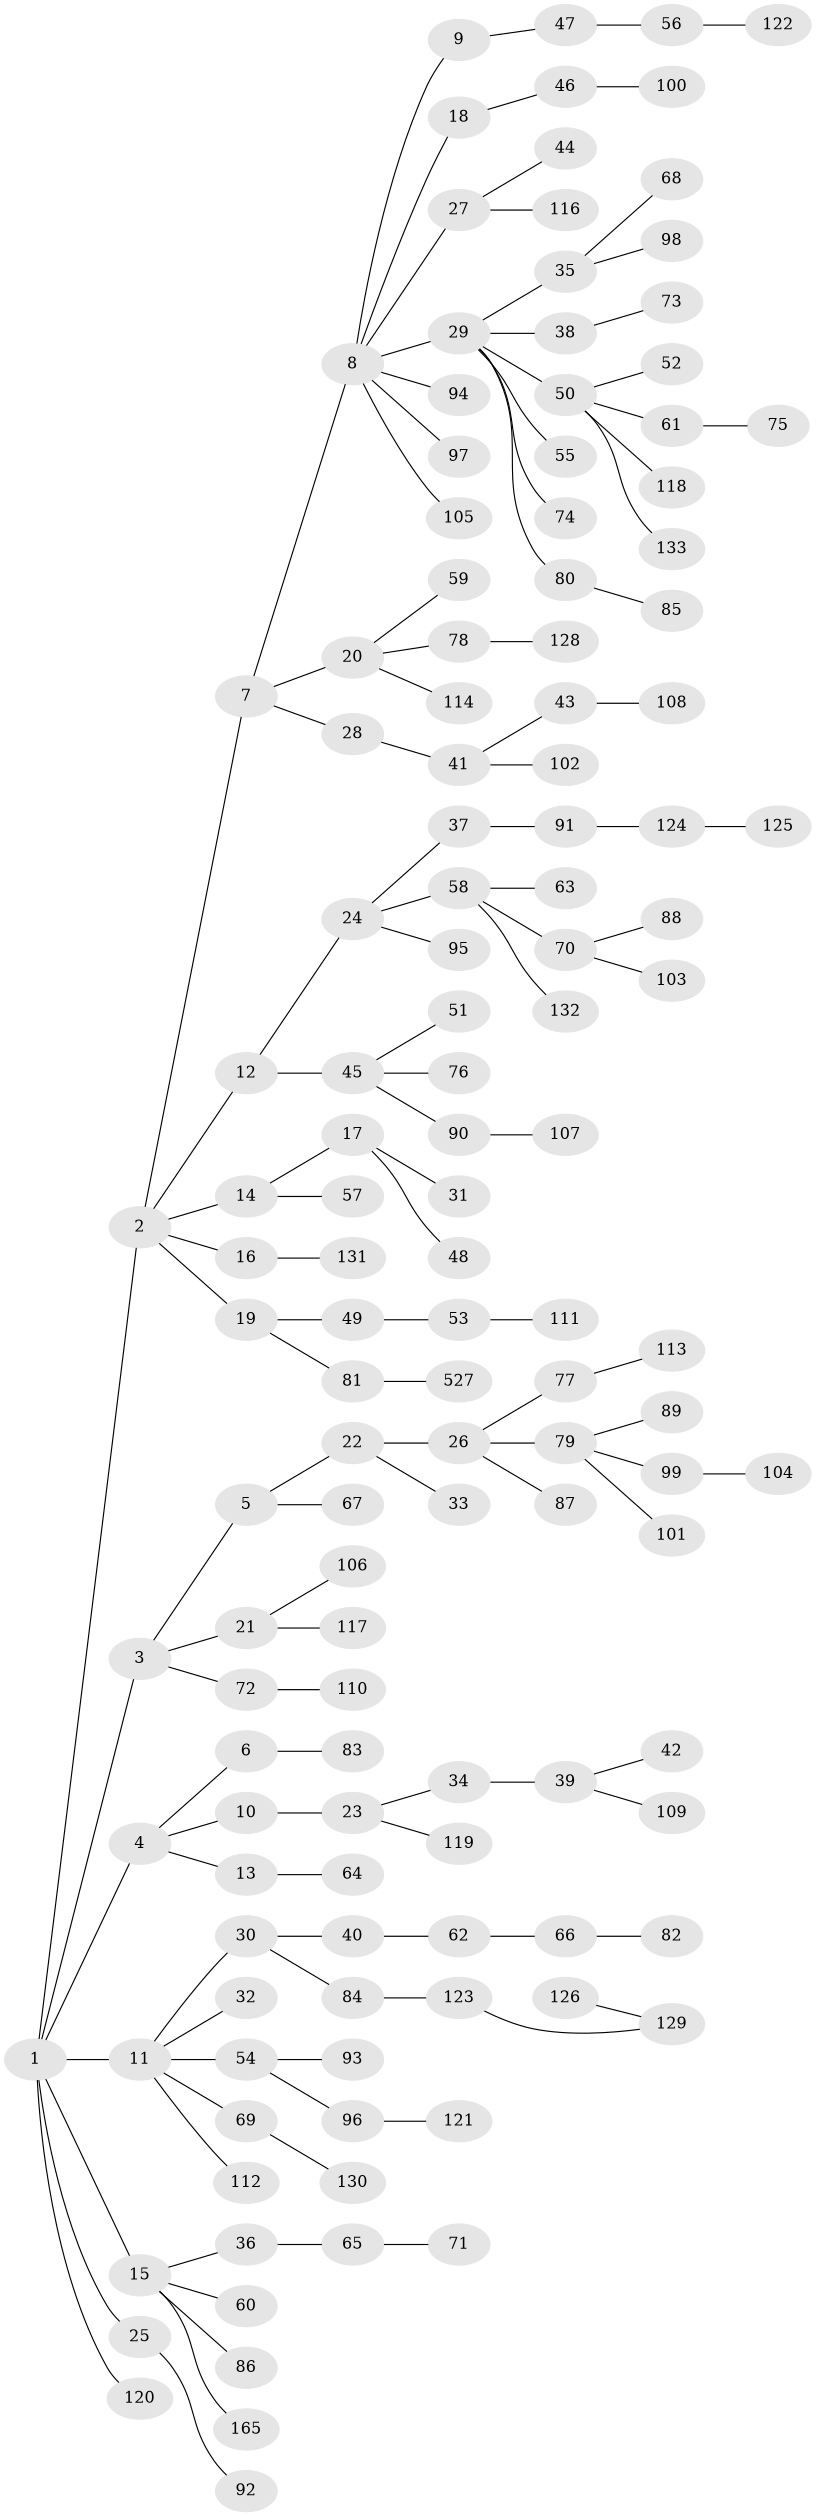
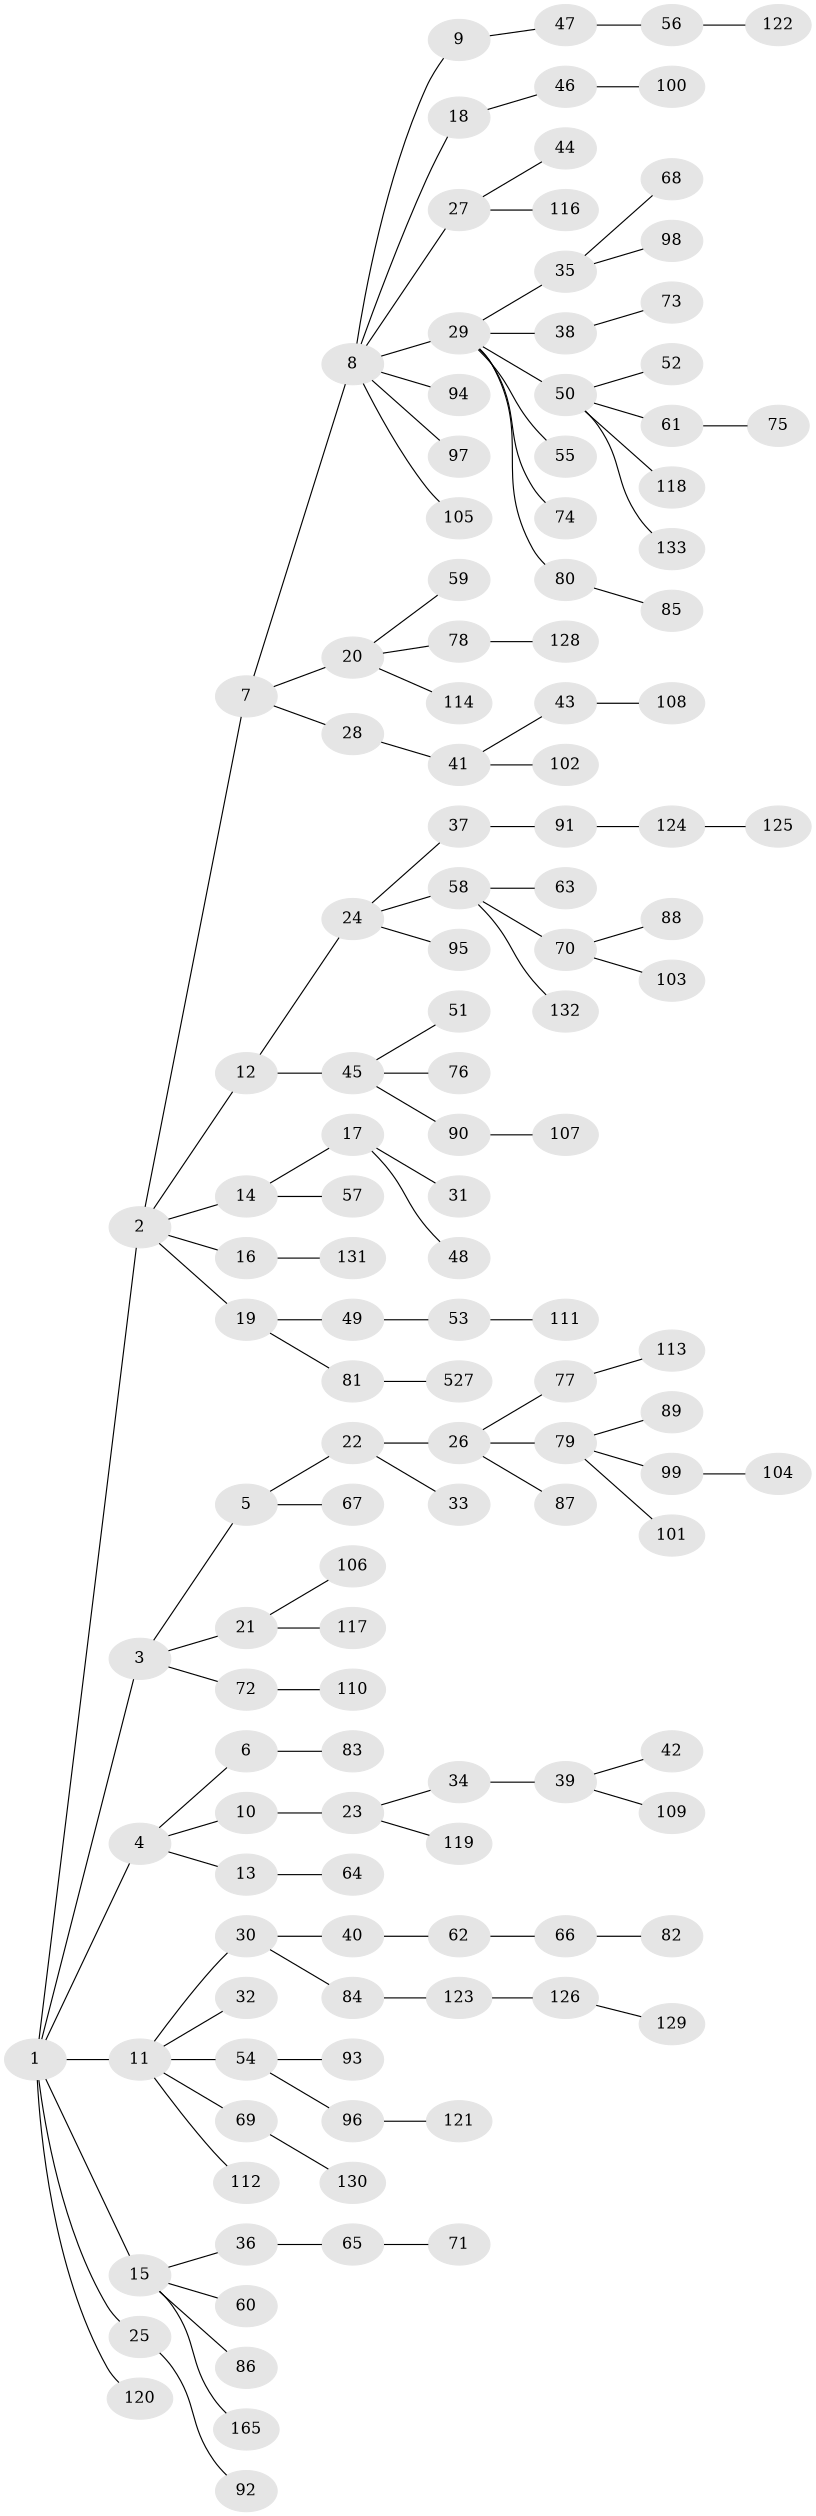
(560, 2032) -> (512, 1998)
